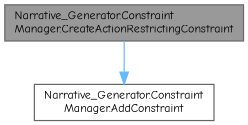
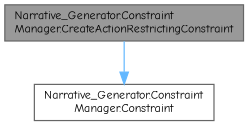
(124, 102) -> (124, 102)
